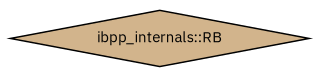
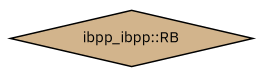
(160, 38) -> (132, 38)
